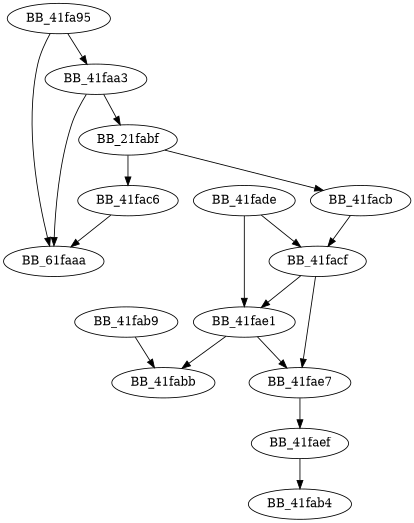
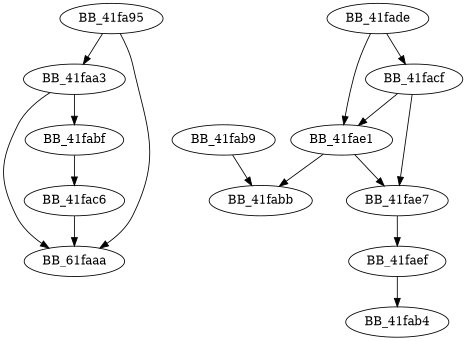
(128, 140) -> (74, 140)
(361, 201) -> none
